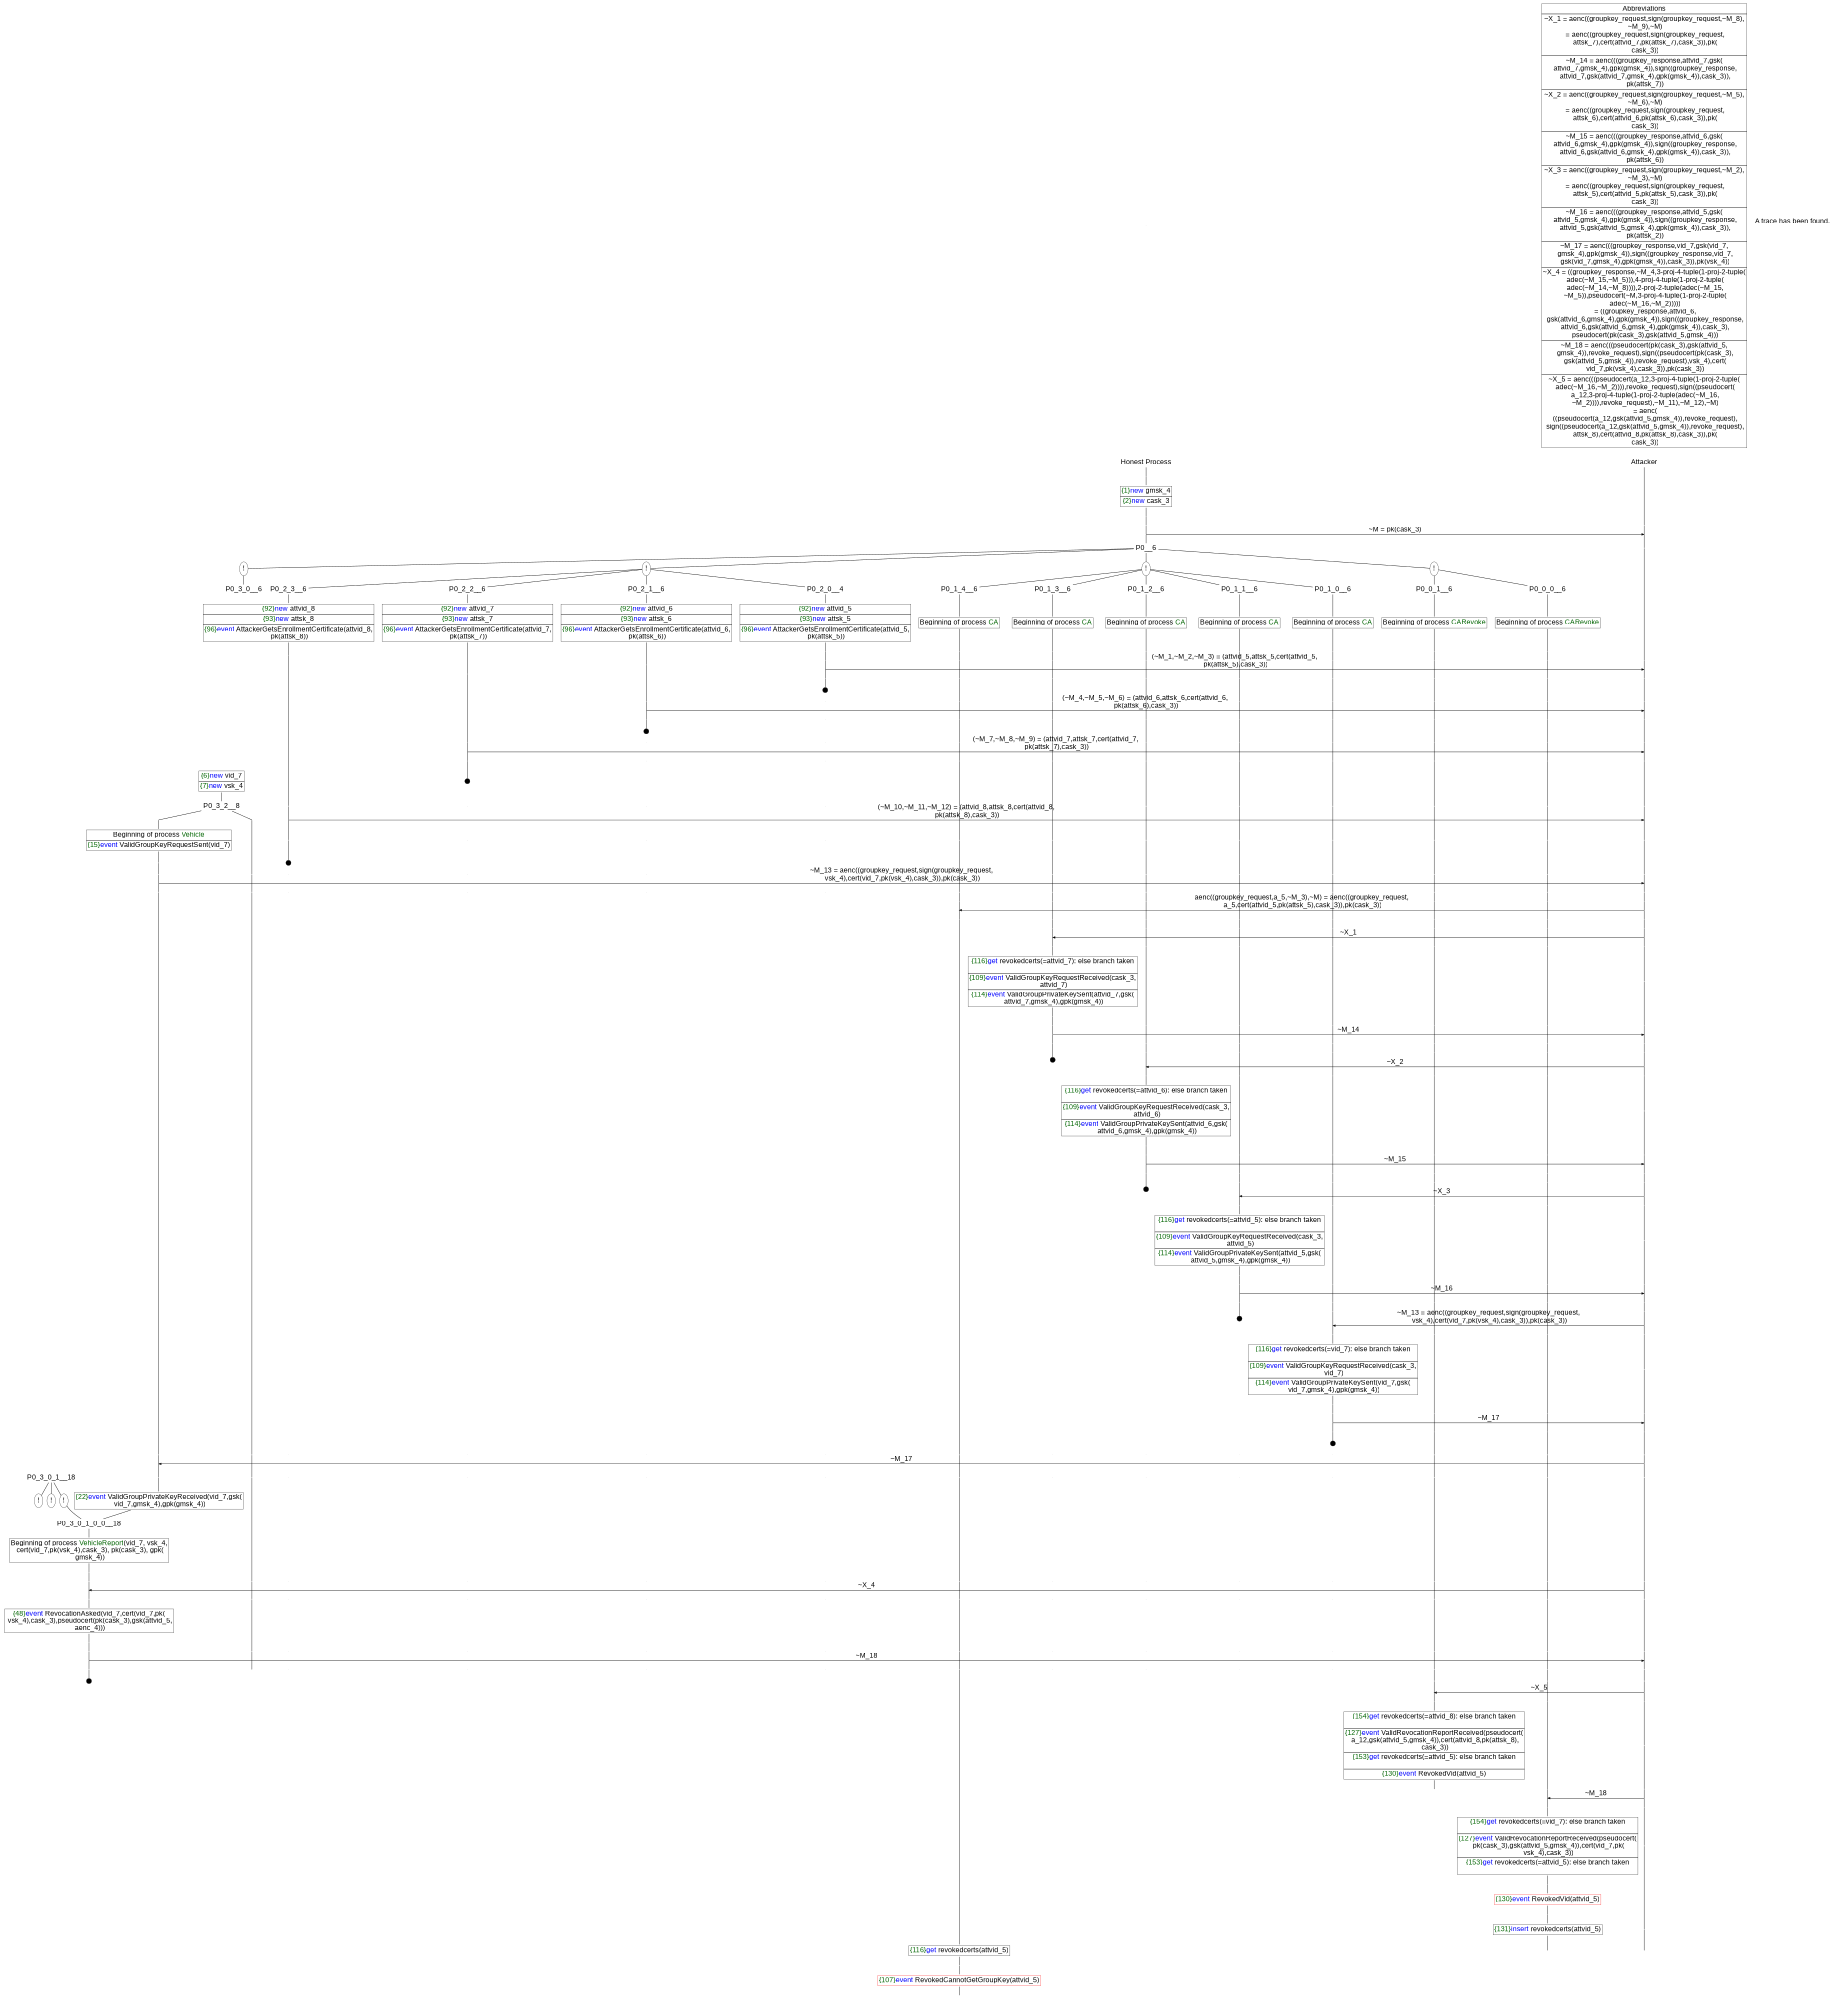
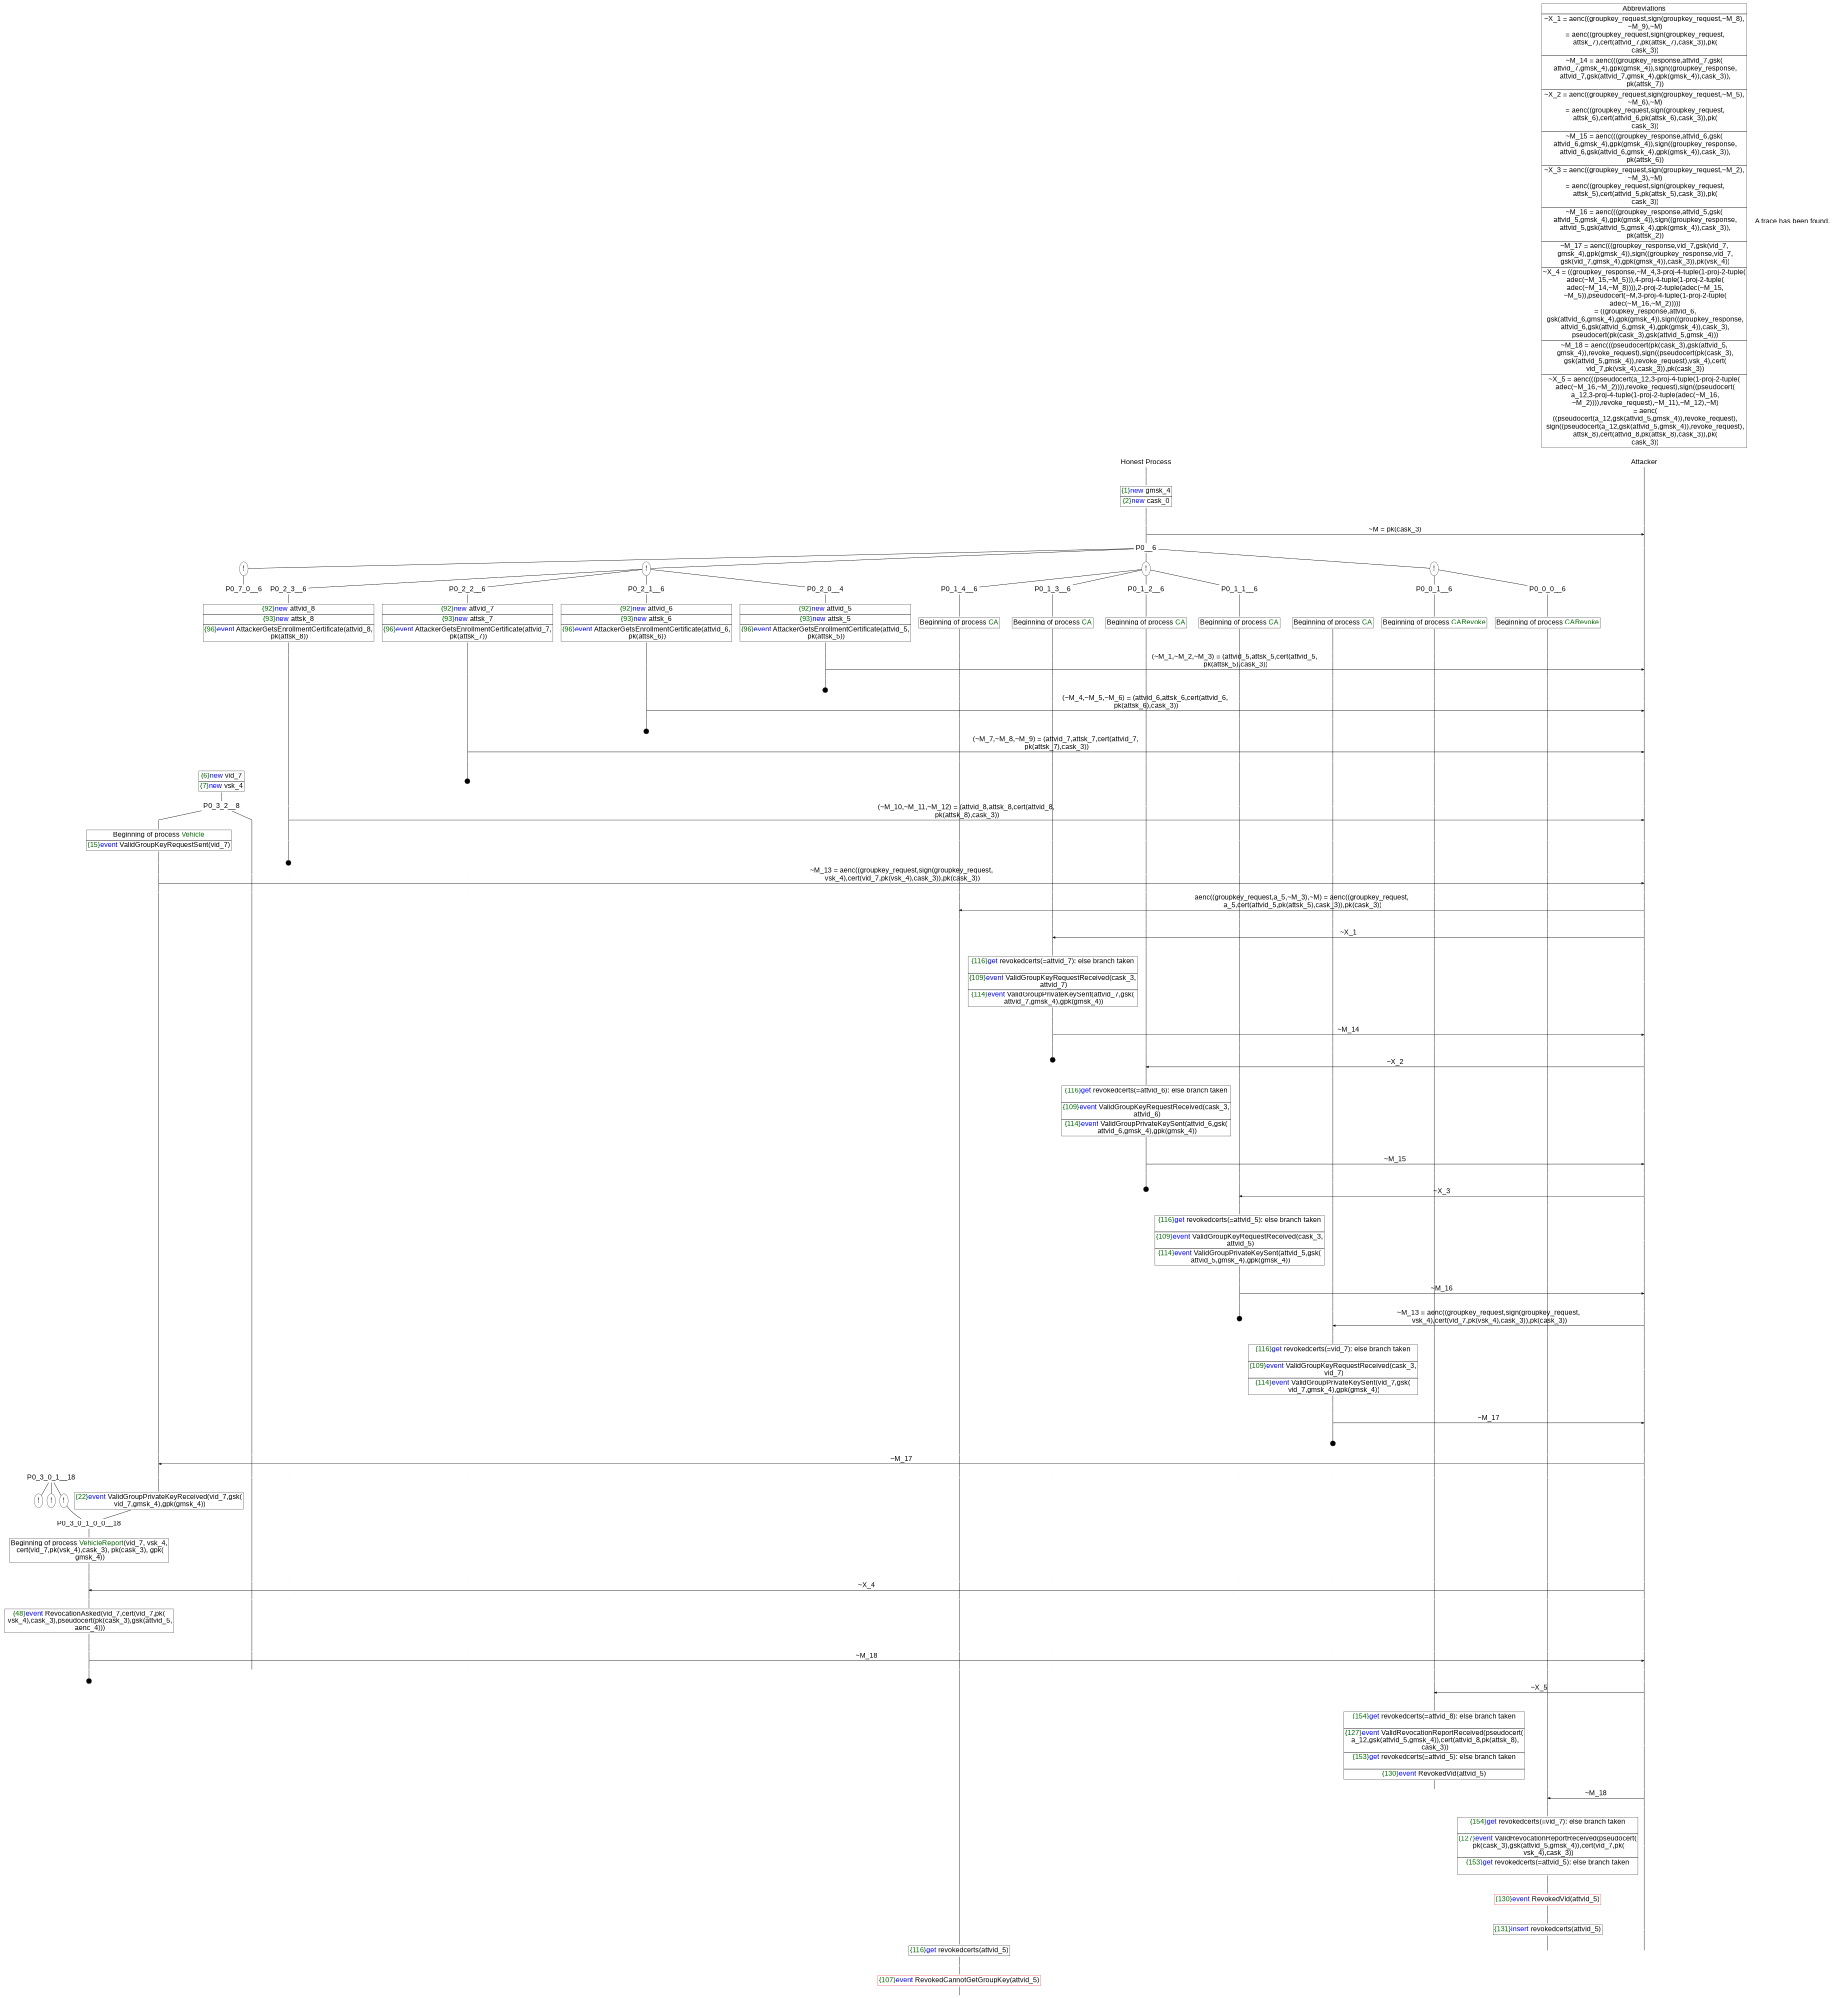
(1158, 501) -> (1158, 501)
(244, 589) -> (244, 589)
(1333, 589) -> none
